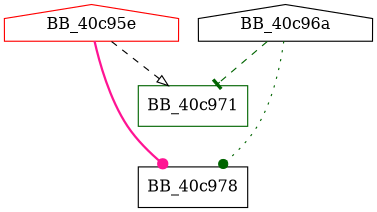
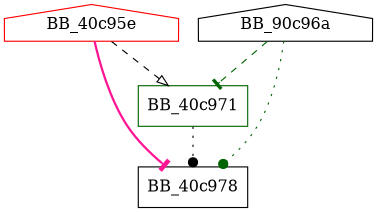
(285, 25) -> (285, 25)
(117, 108) -> (117, 108)
none -> (193, 142)
